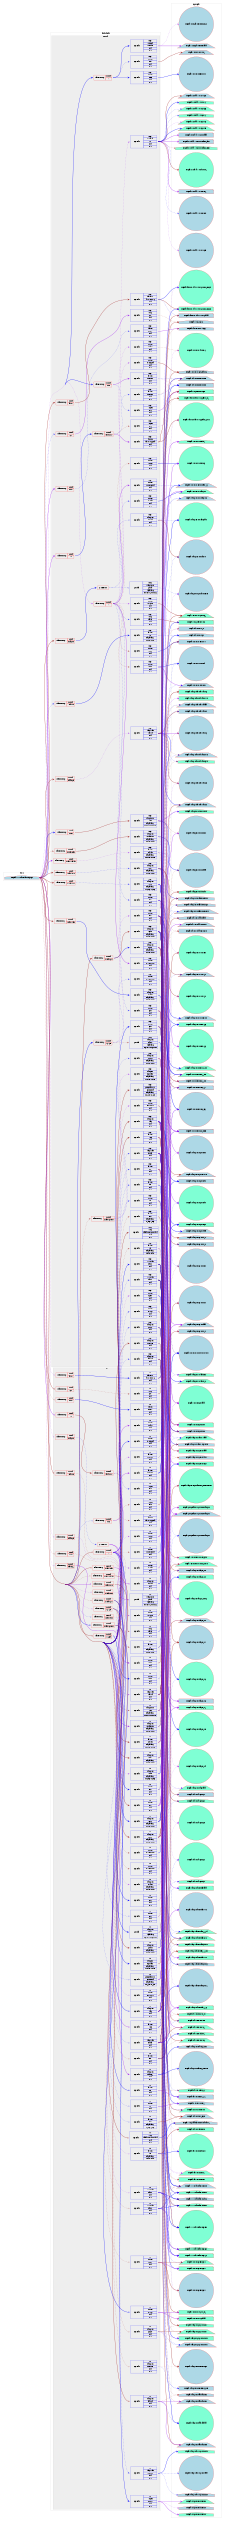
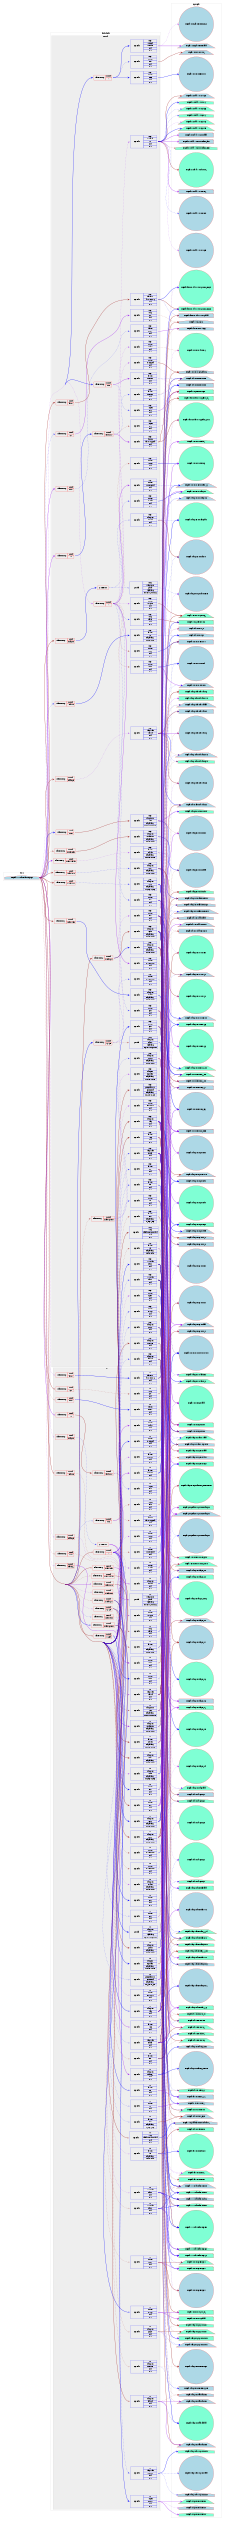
(196, 805) -> (196, 805)
